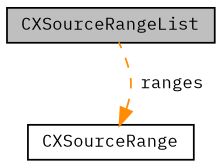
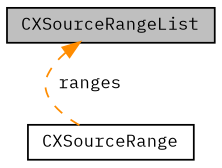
(130, 75) -> (47, 93)
